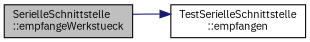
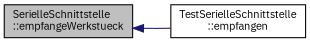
(146, 14) -> (157, 28)
